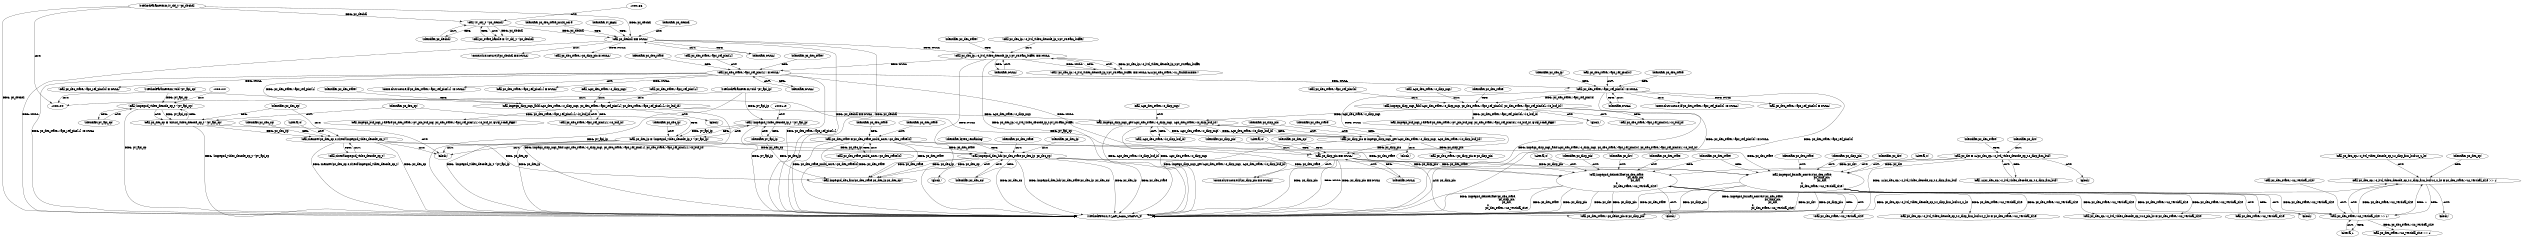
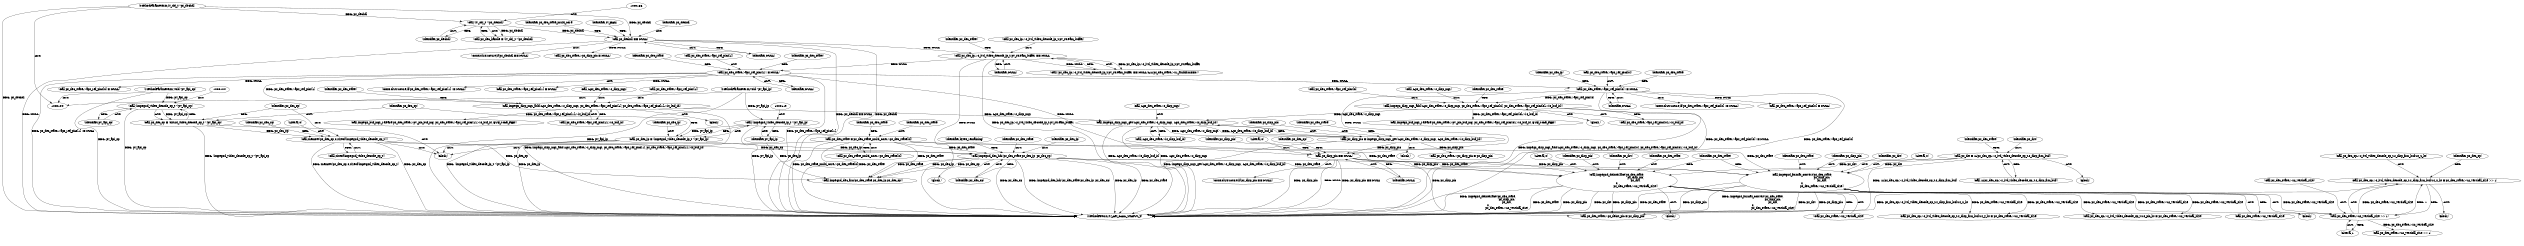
(503, 39) -> (503, 39)
(762, 101) -> (497, 214)
(1444, 181) -> (1444, 181)
